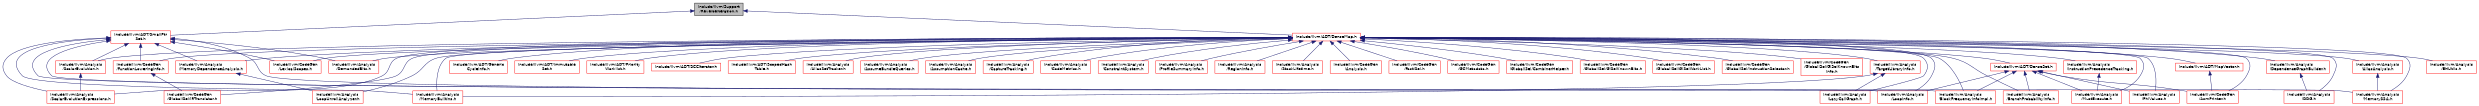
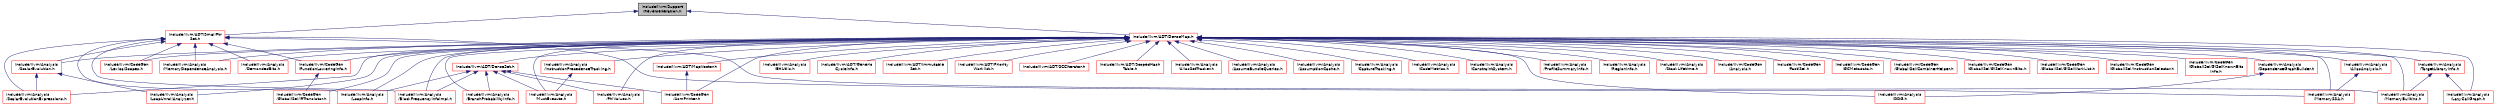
(271, 81) -> (87, 80)
